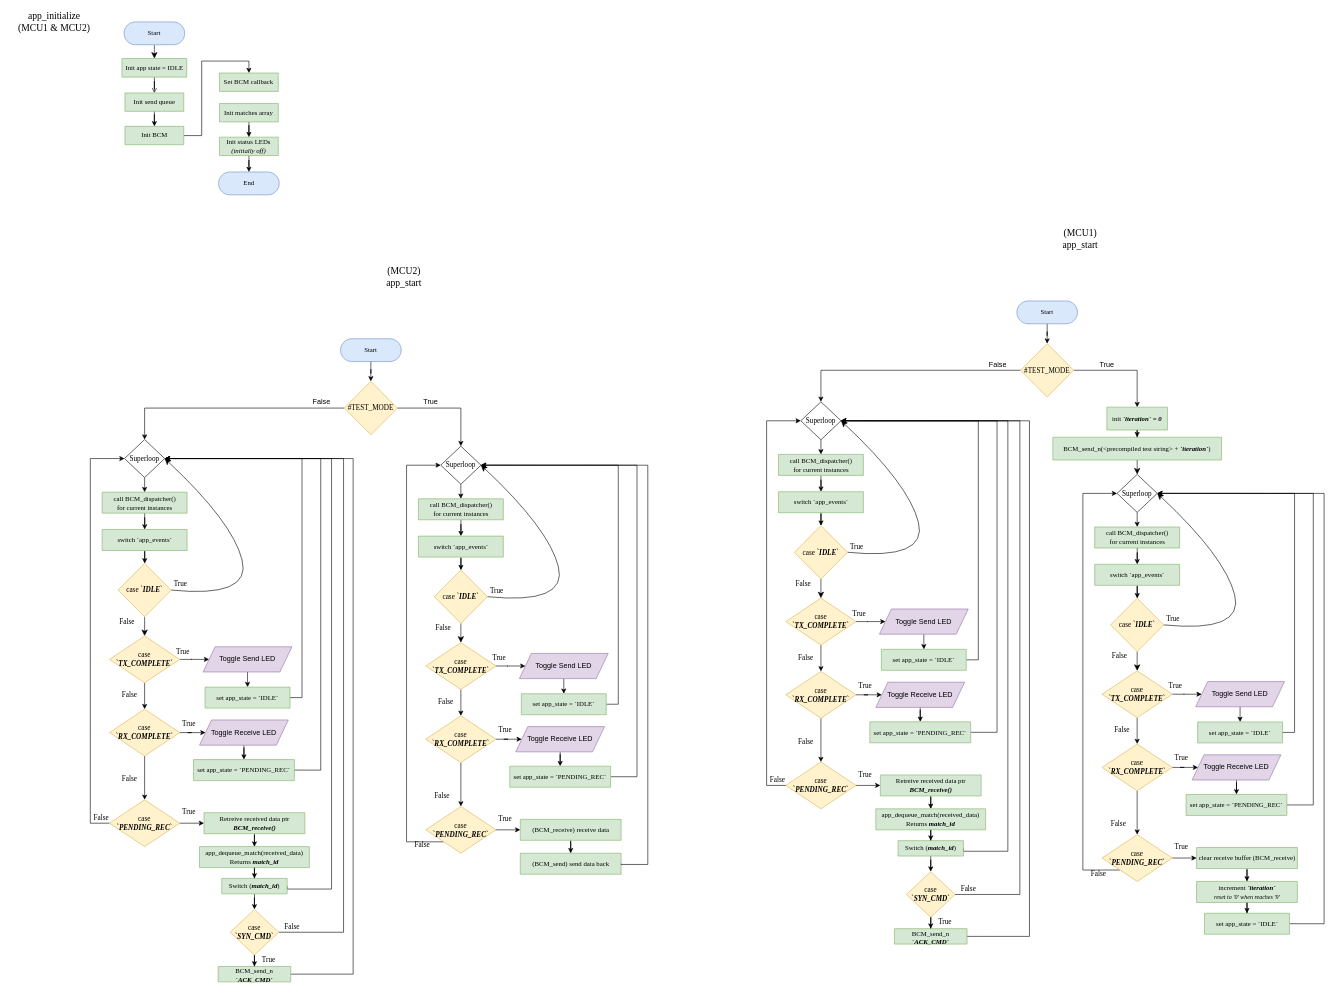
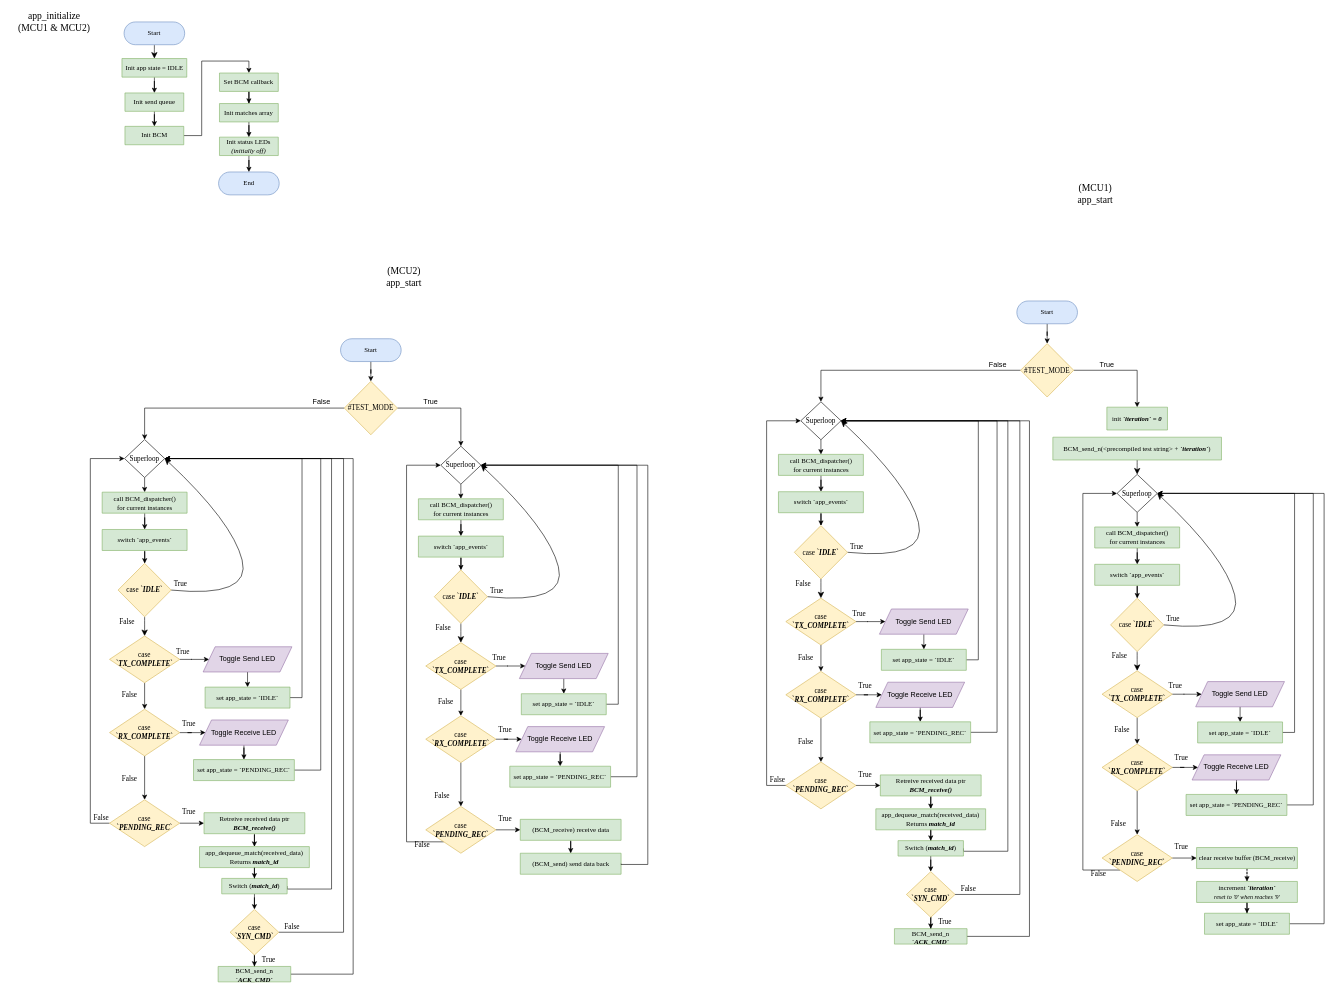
(154, 88) -> (154, 87)
none -> (249, 100)
(1080, 239) -> (1095, 194)
(1137, 428) -> none
(1247, 877) -> (1247, 877)
